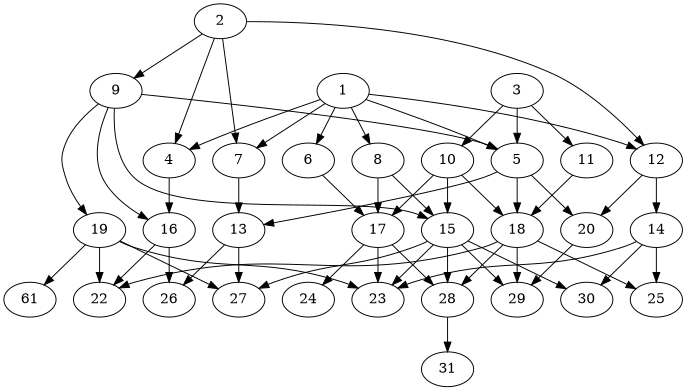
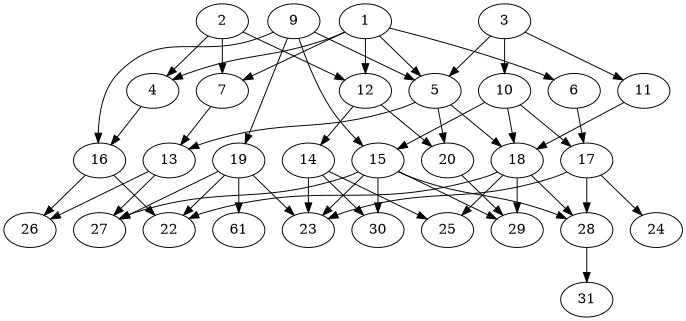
(172, 53) -> none
(378, 160) -> none
